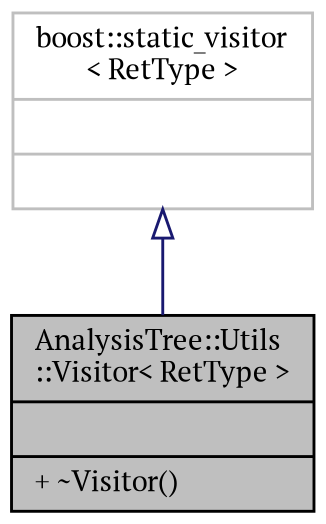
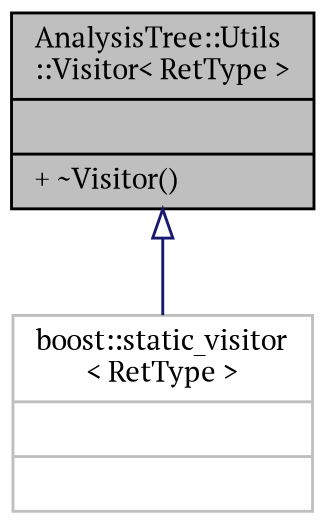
(163, 277) -> (163, 277)
